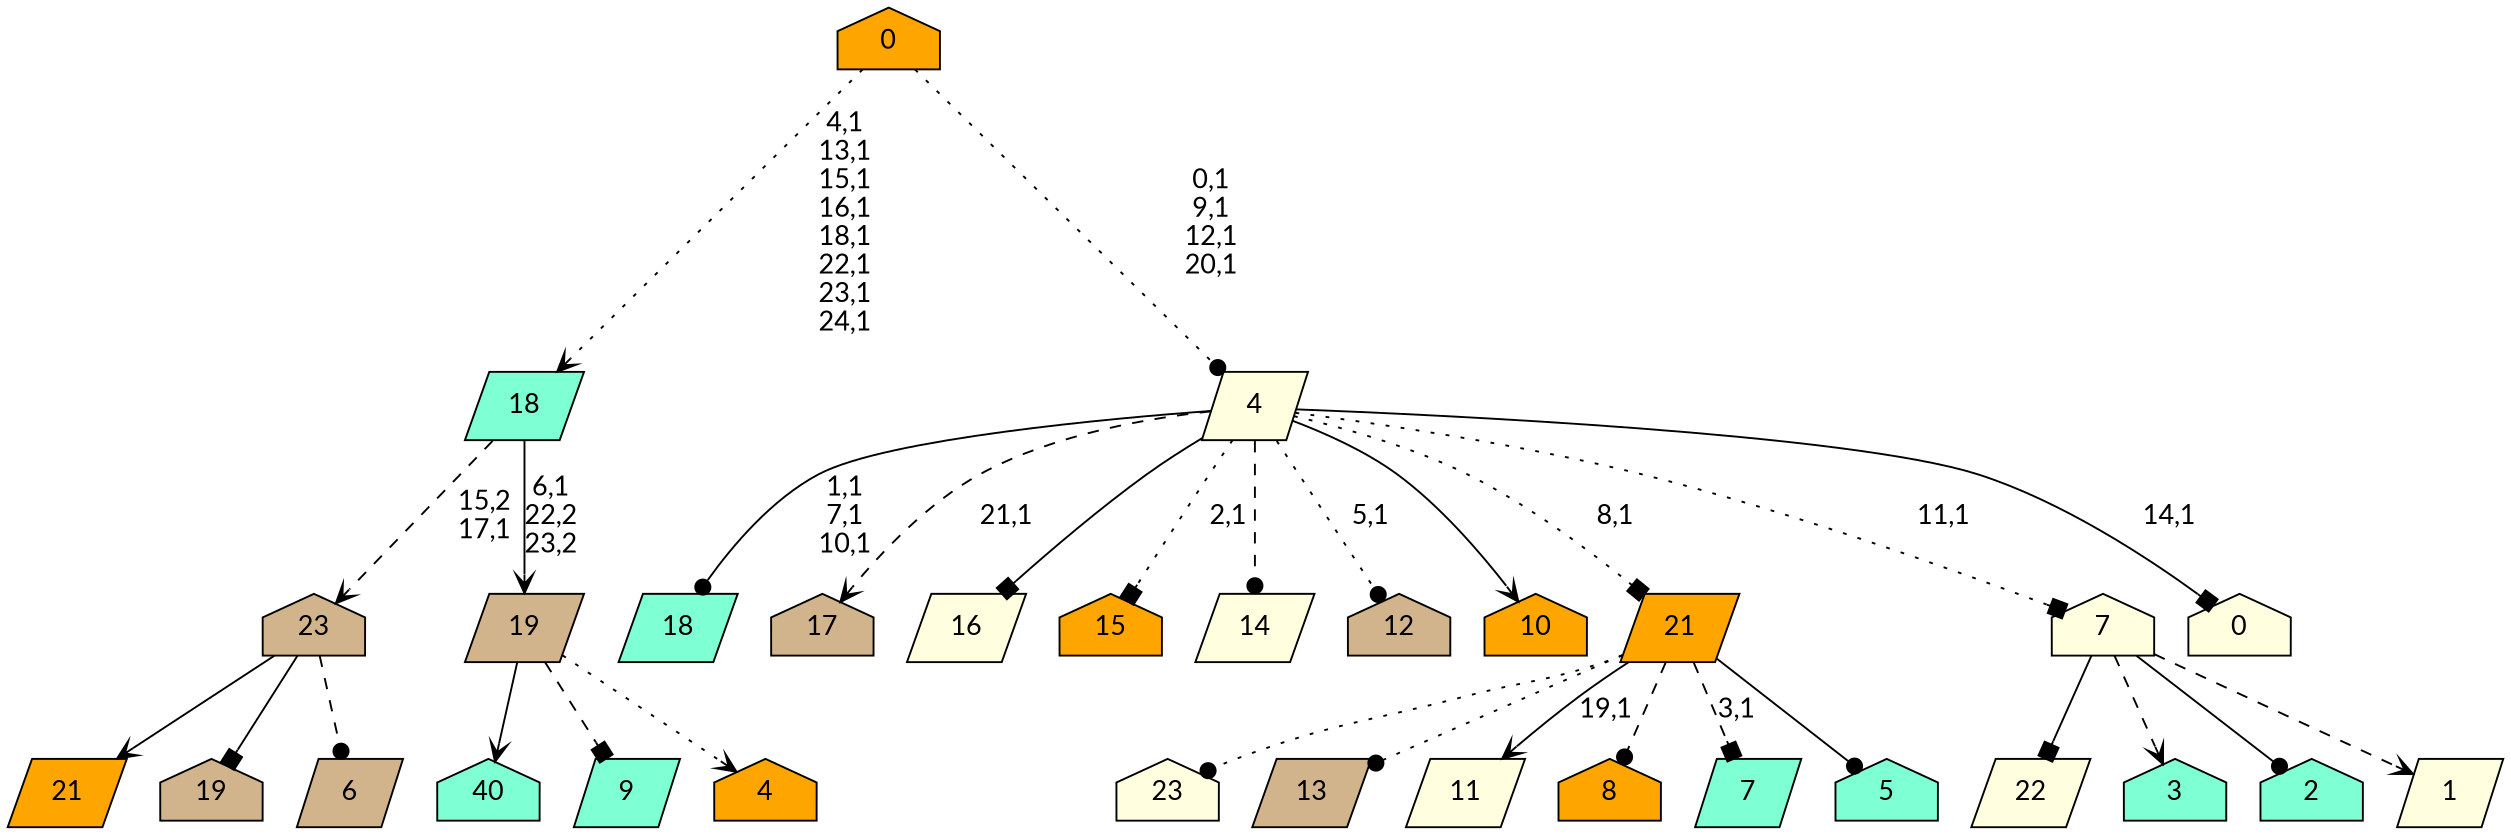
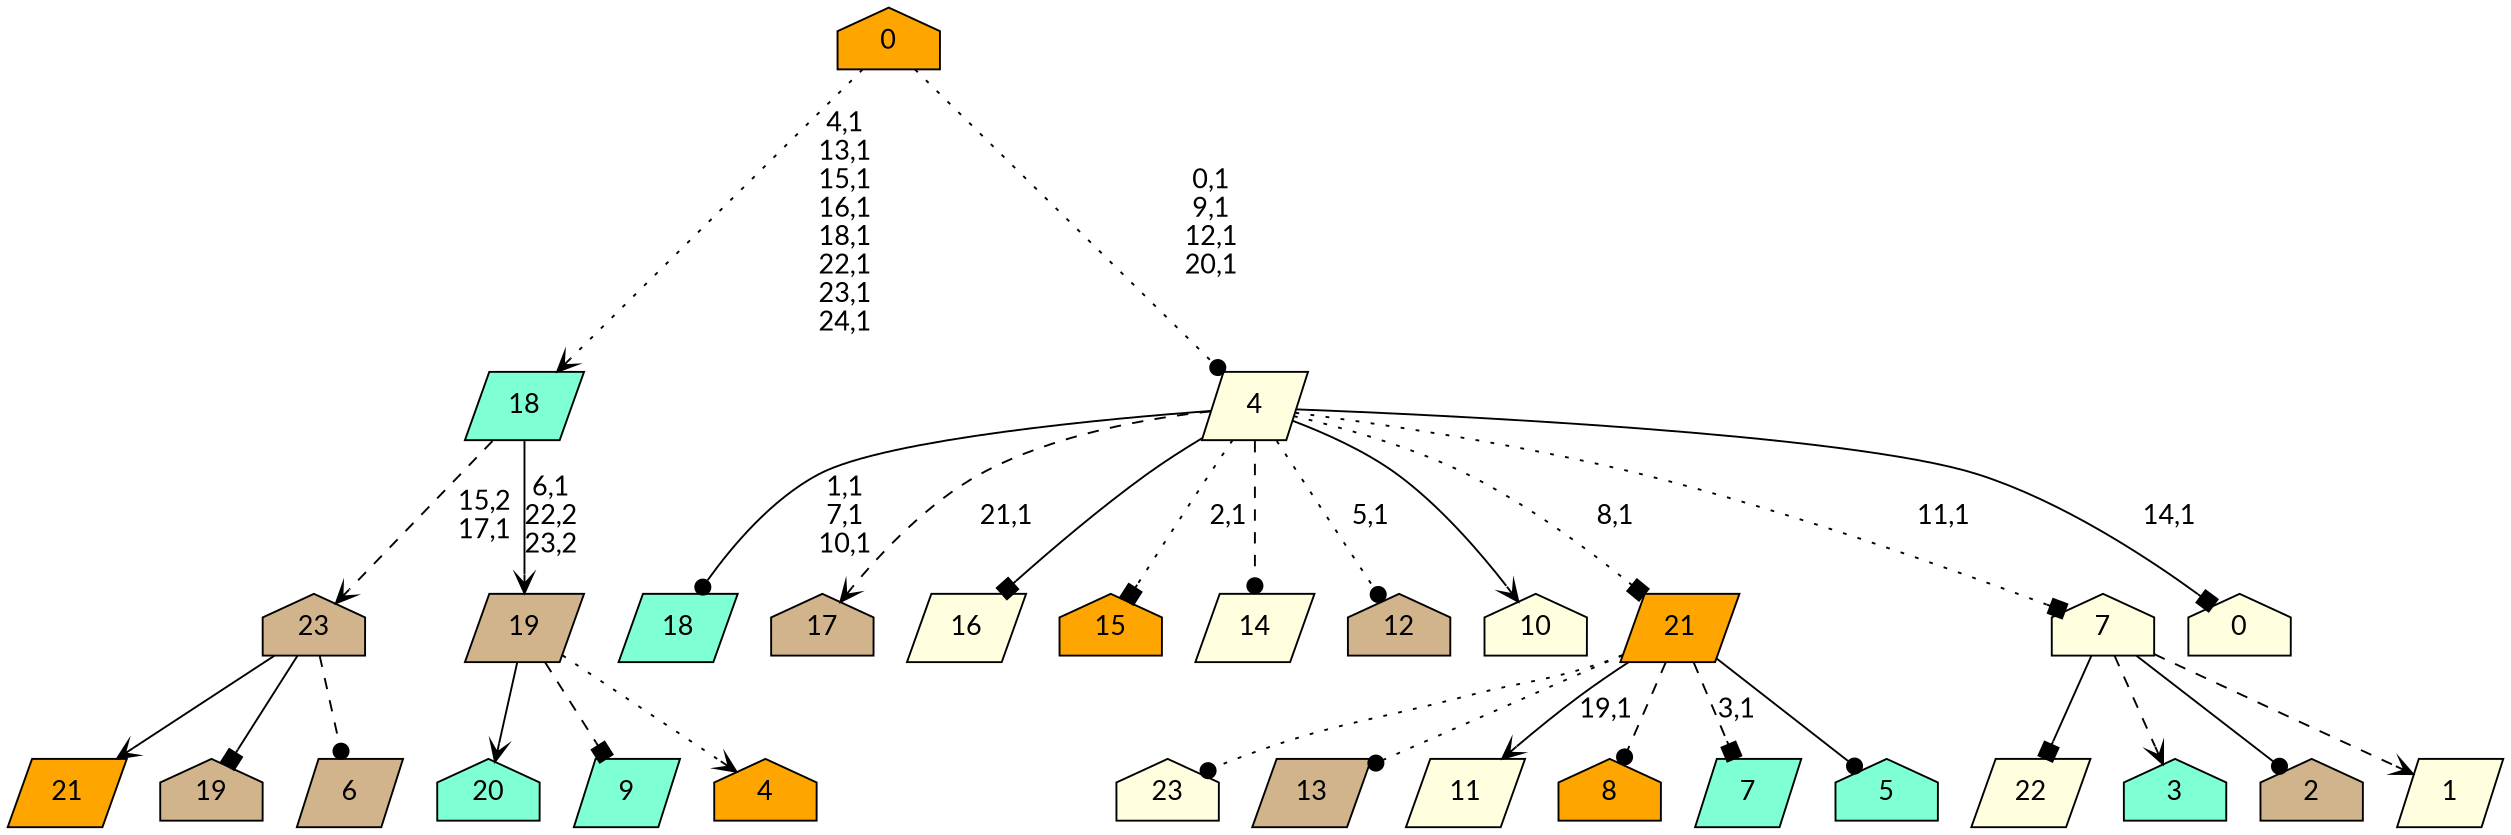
(1536, 628) -> (1536, 628)
(488, 793) -> (488, 793)
(2312, 793) -> (2312, 793)
